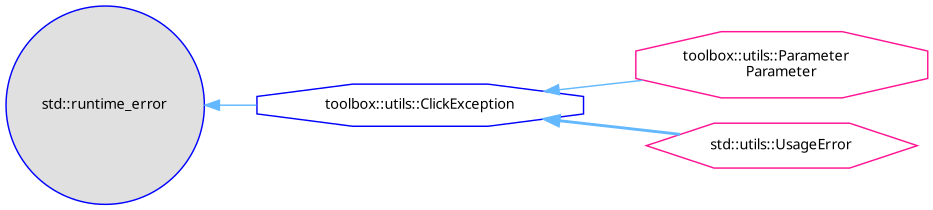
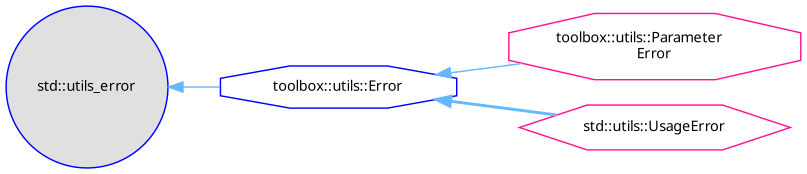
(782, 65) -> (655, 47)
(105, 105) -> (87, 87)
(420, 105) -> (339, 87)
